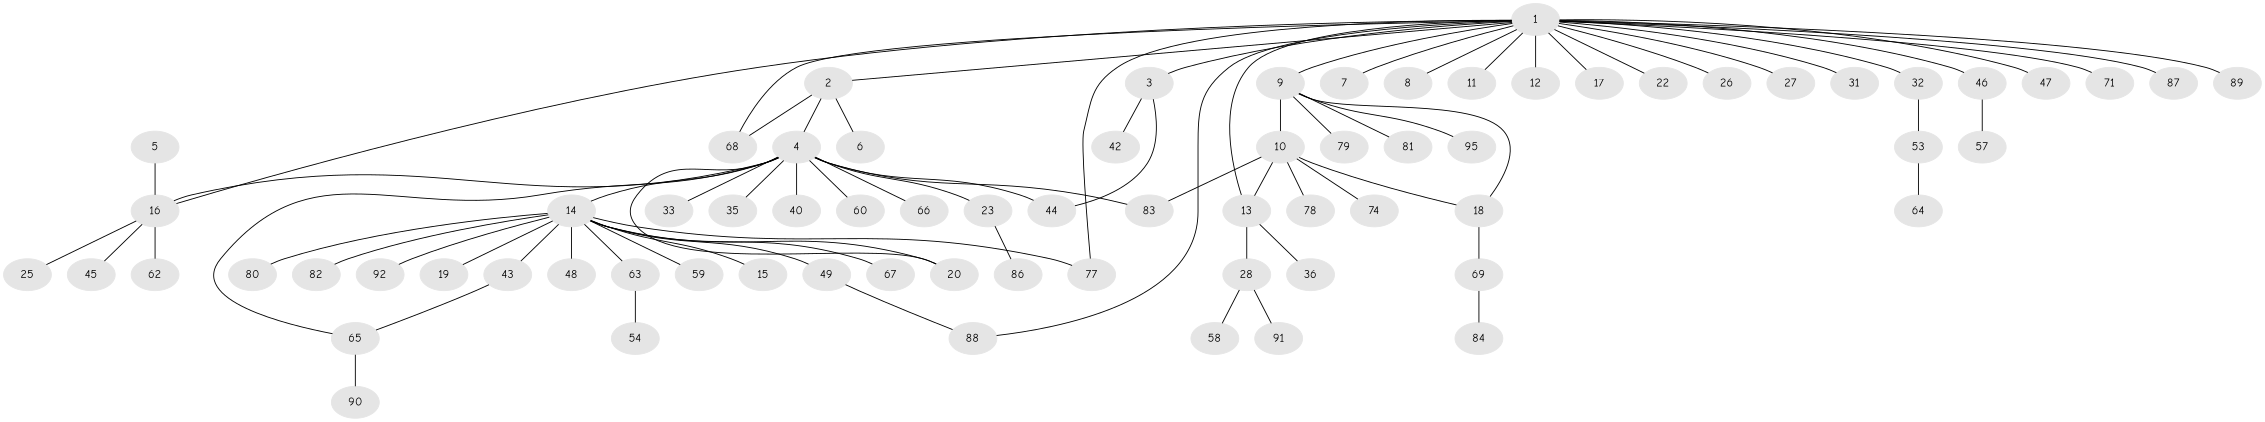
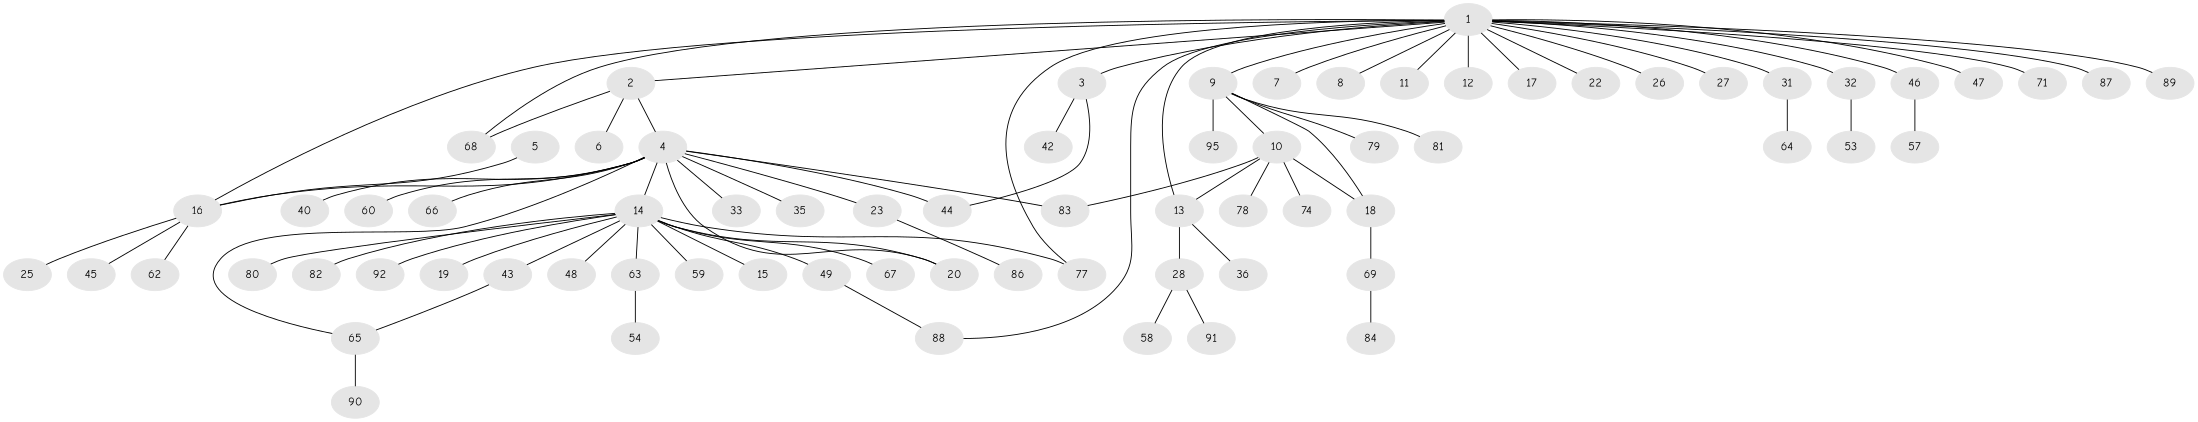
(1918, 179) -> (1787, 115)
